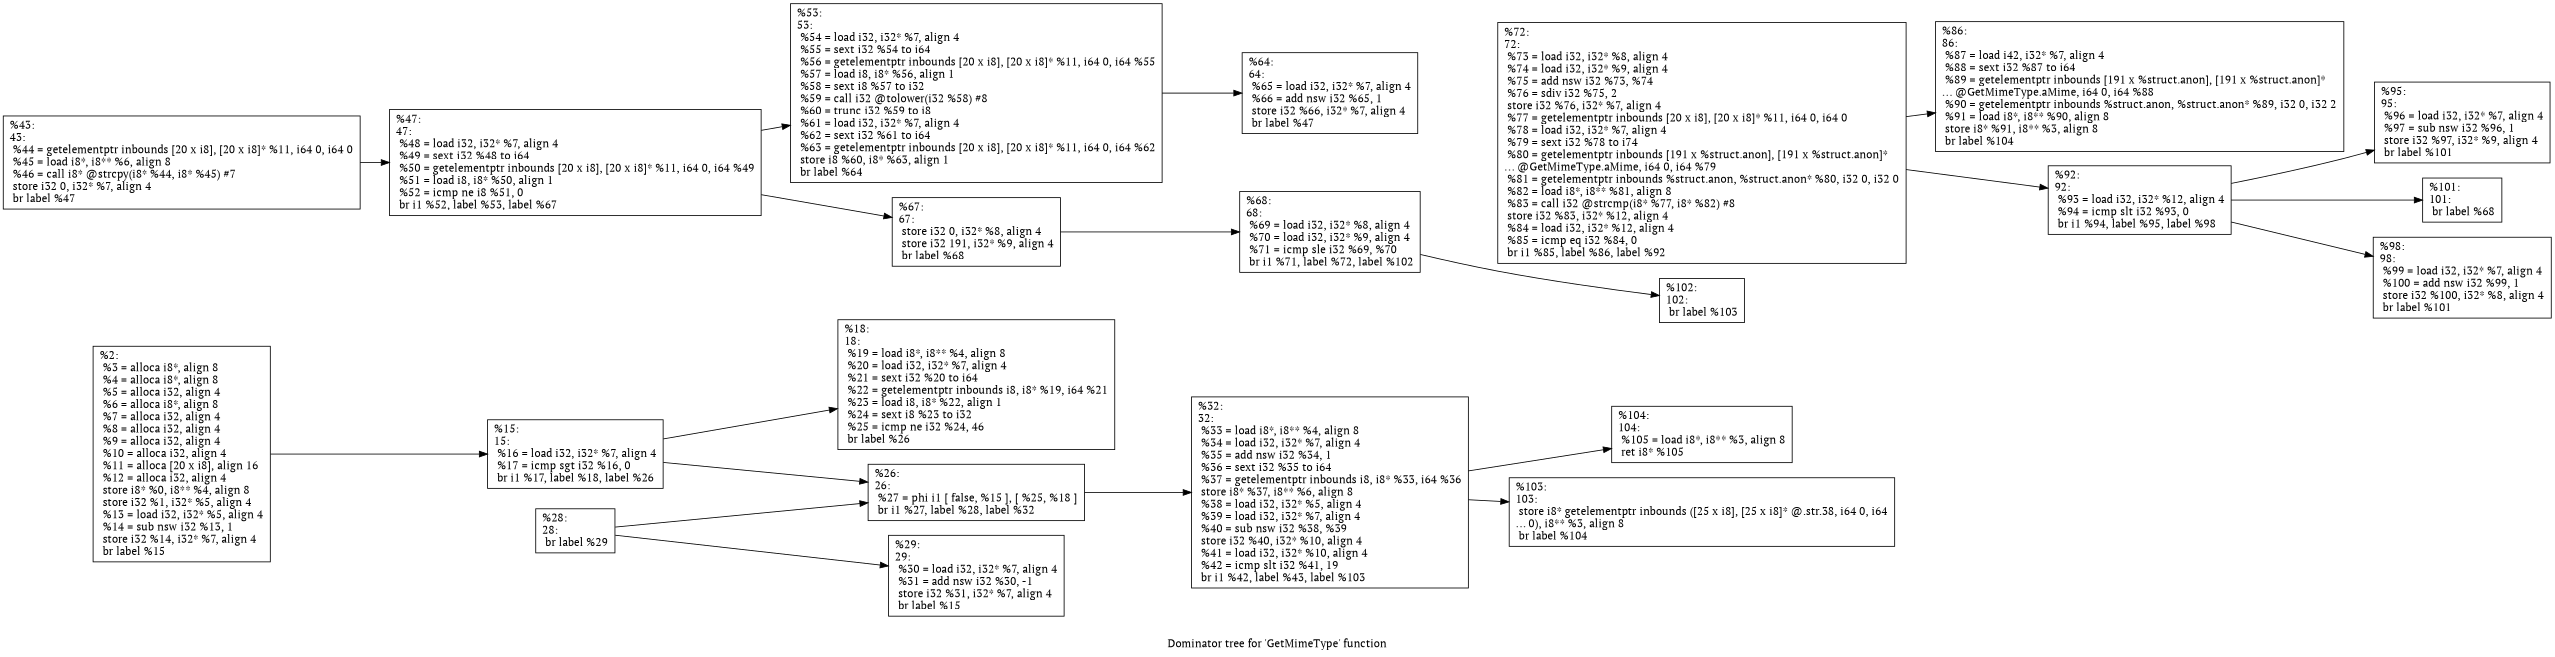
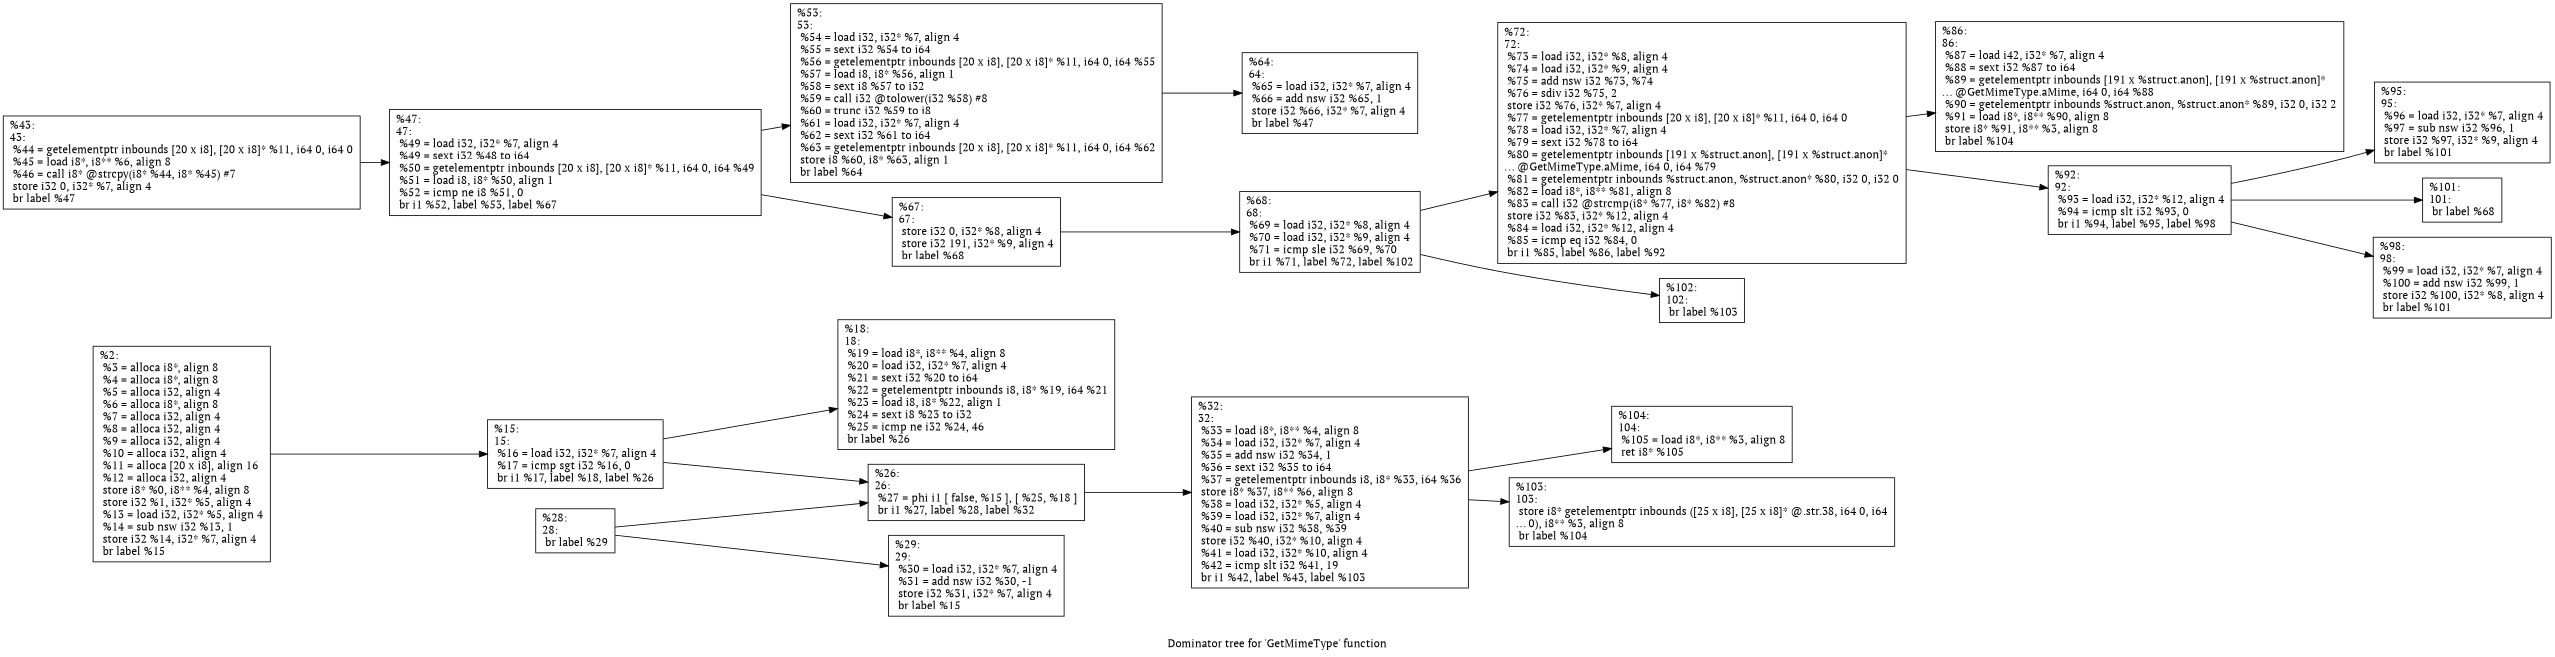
(1571, 143) -> (1571, 143)
(477, 144) -> (477, 144)
none -> (1455, 202)
